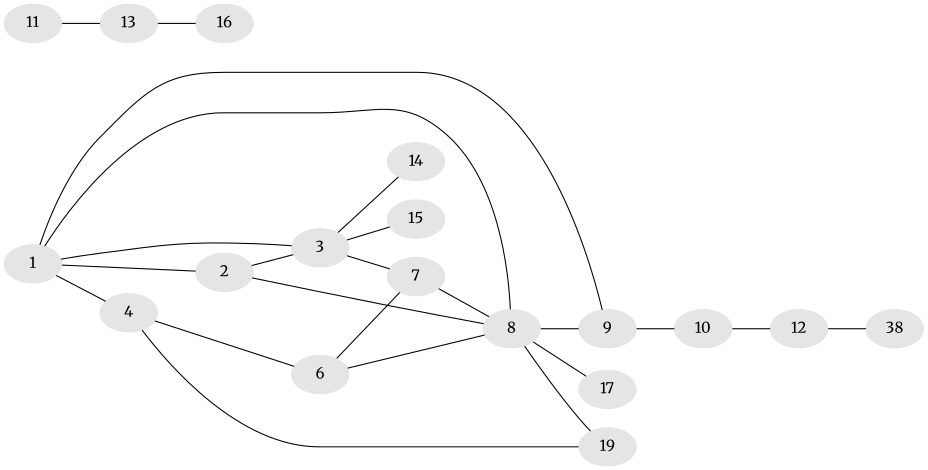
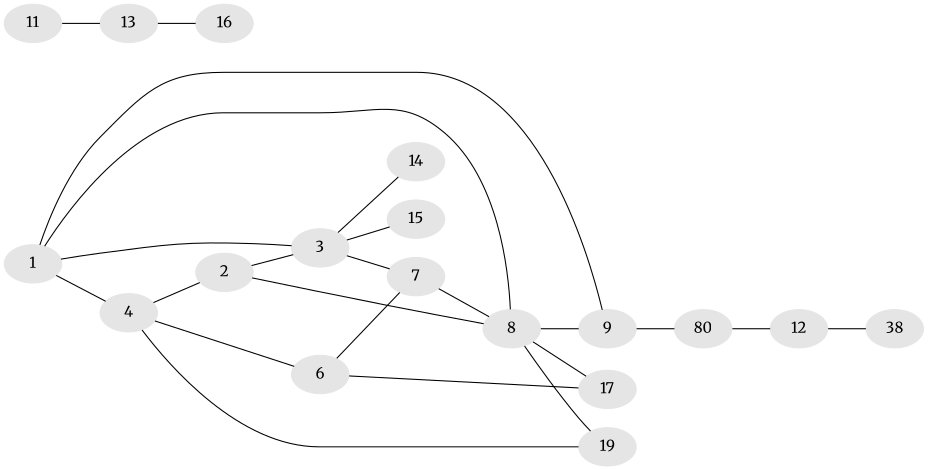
(129, 268) -> (177, 293)
(703, 329) -> (703, 329)
(416, 352) -> (464, 382)
